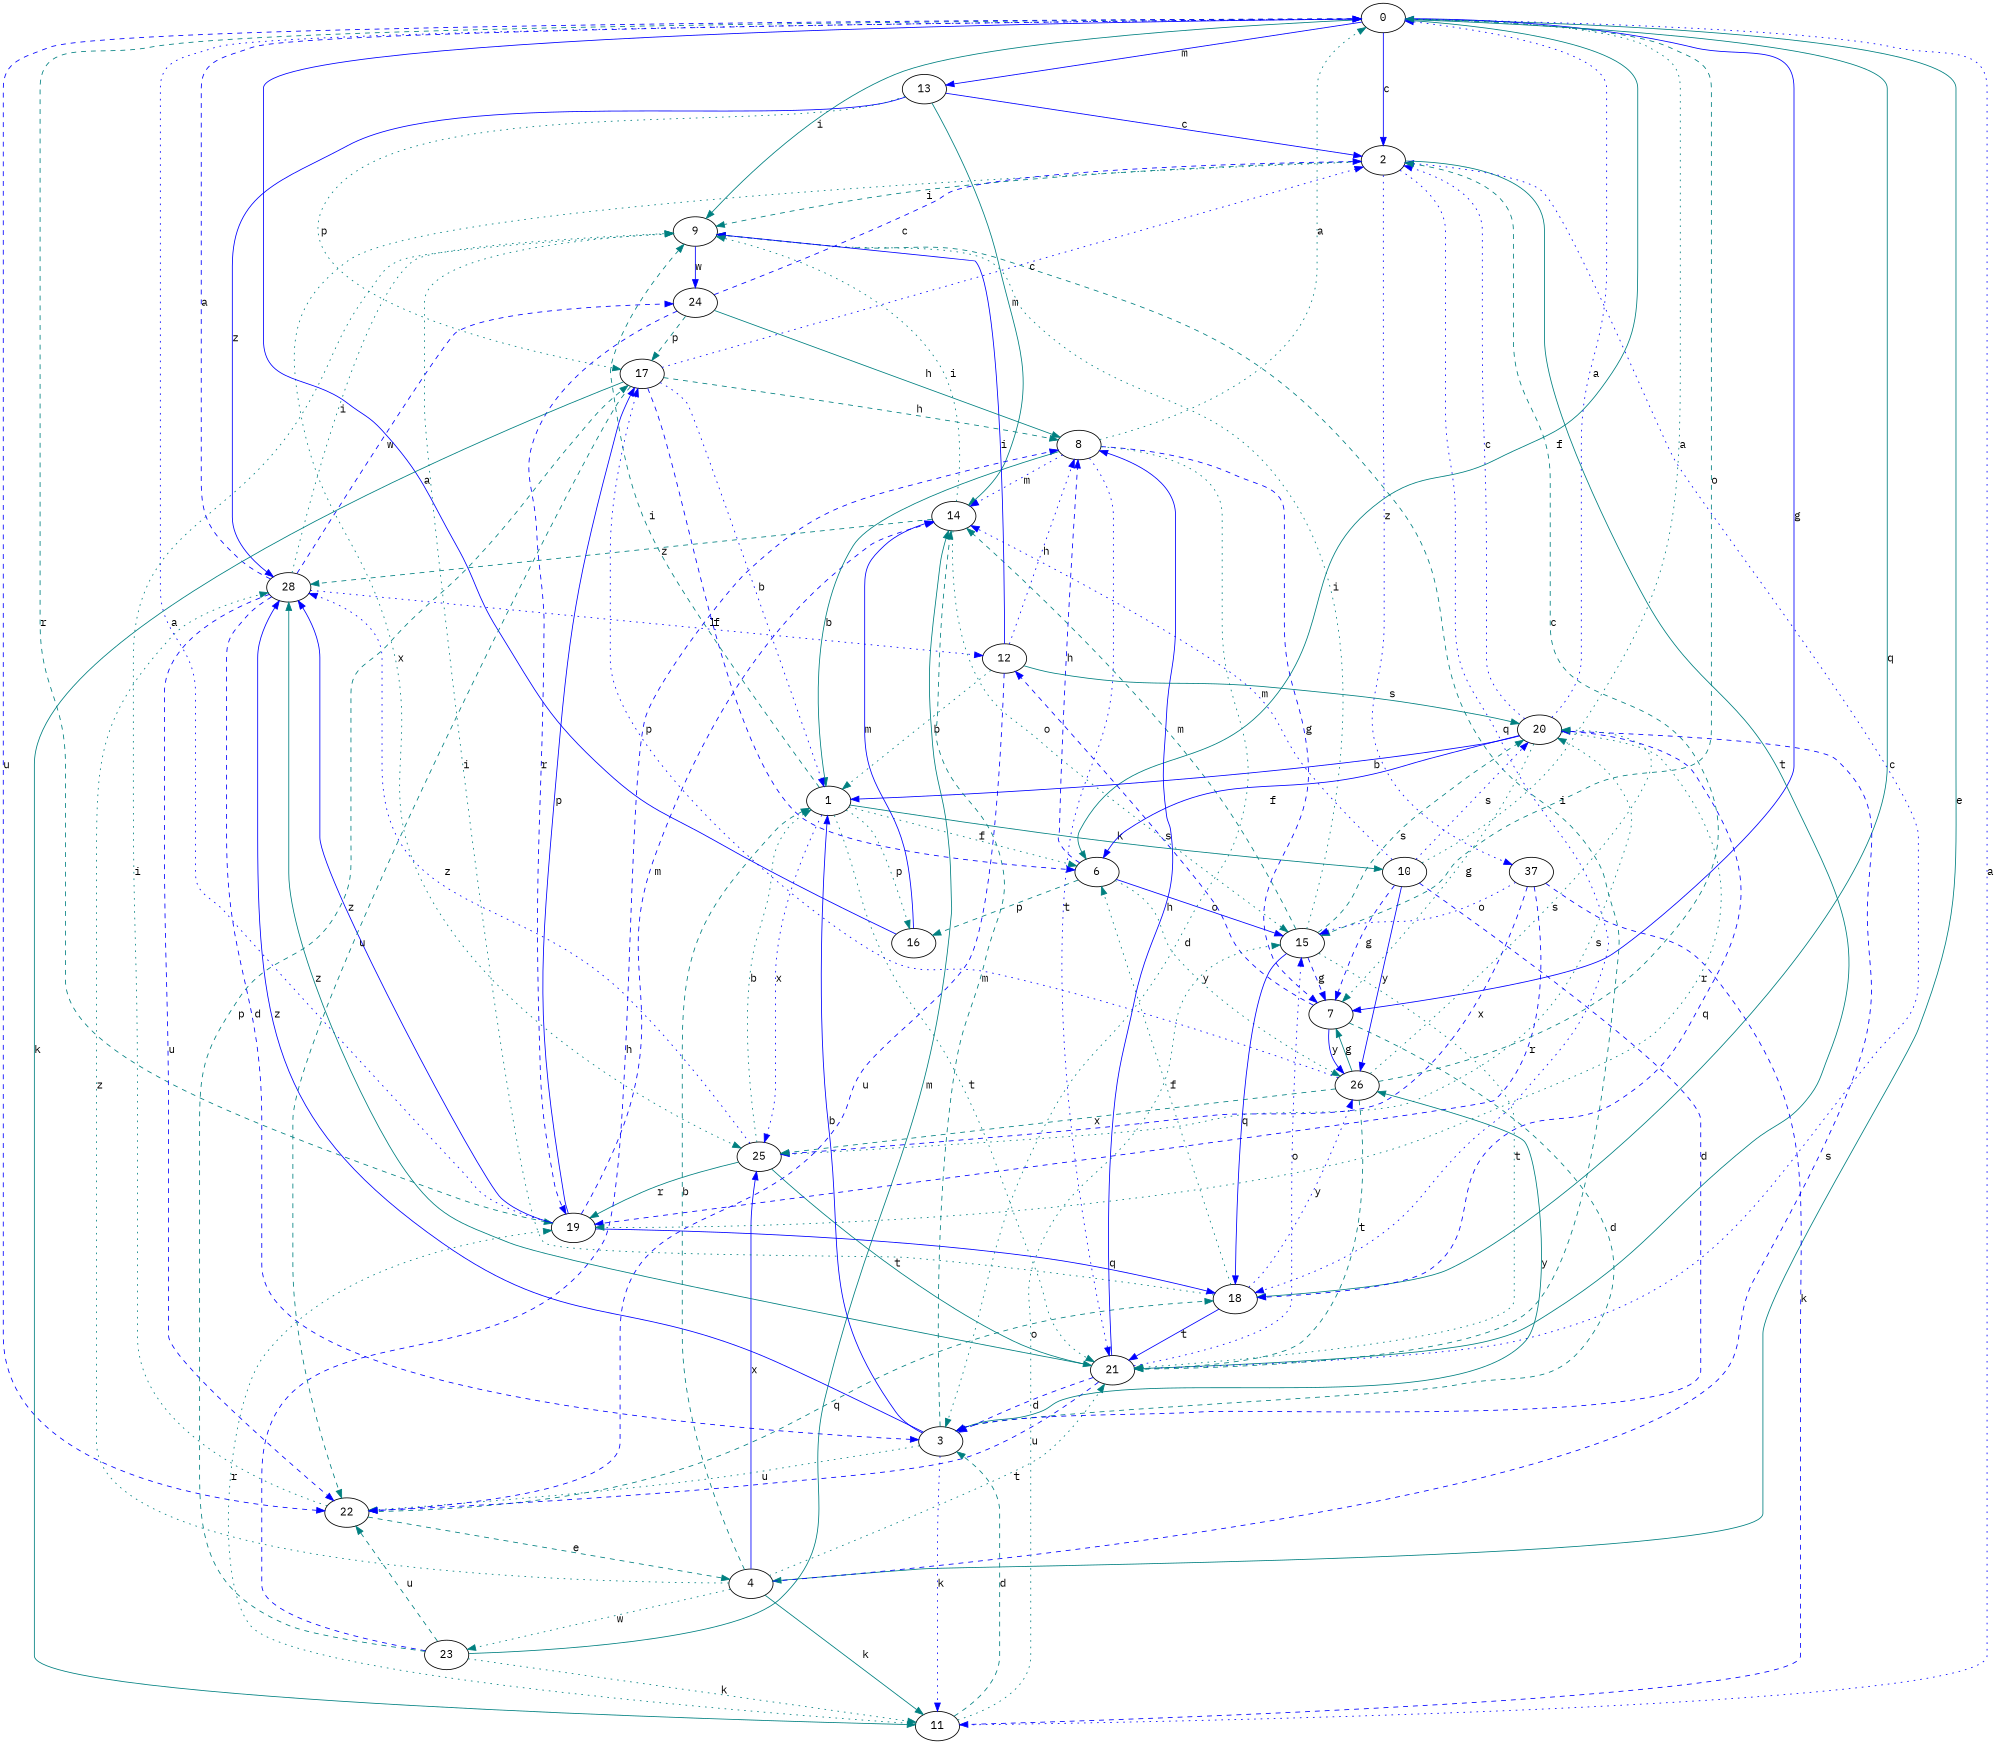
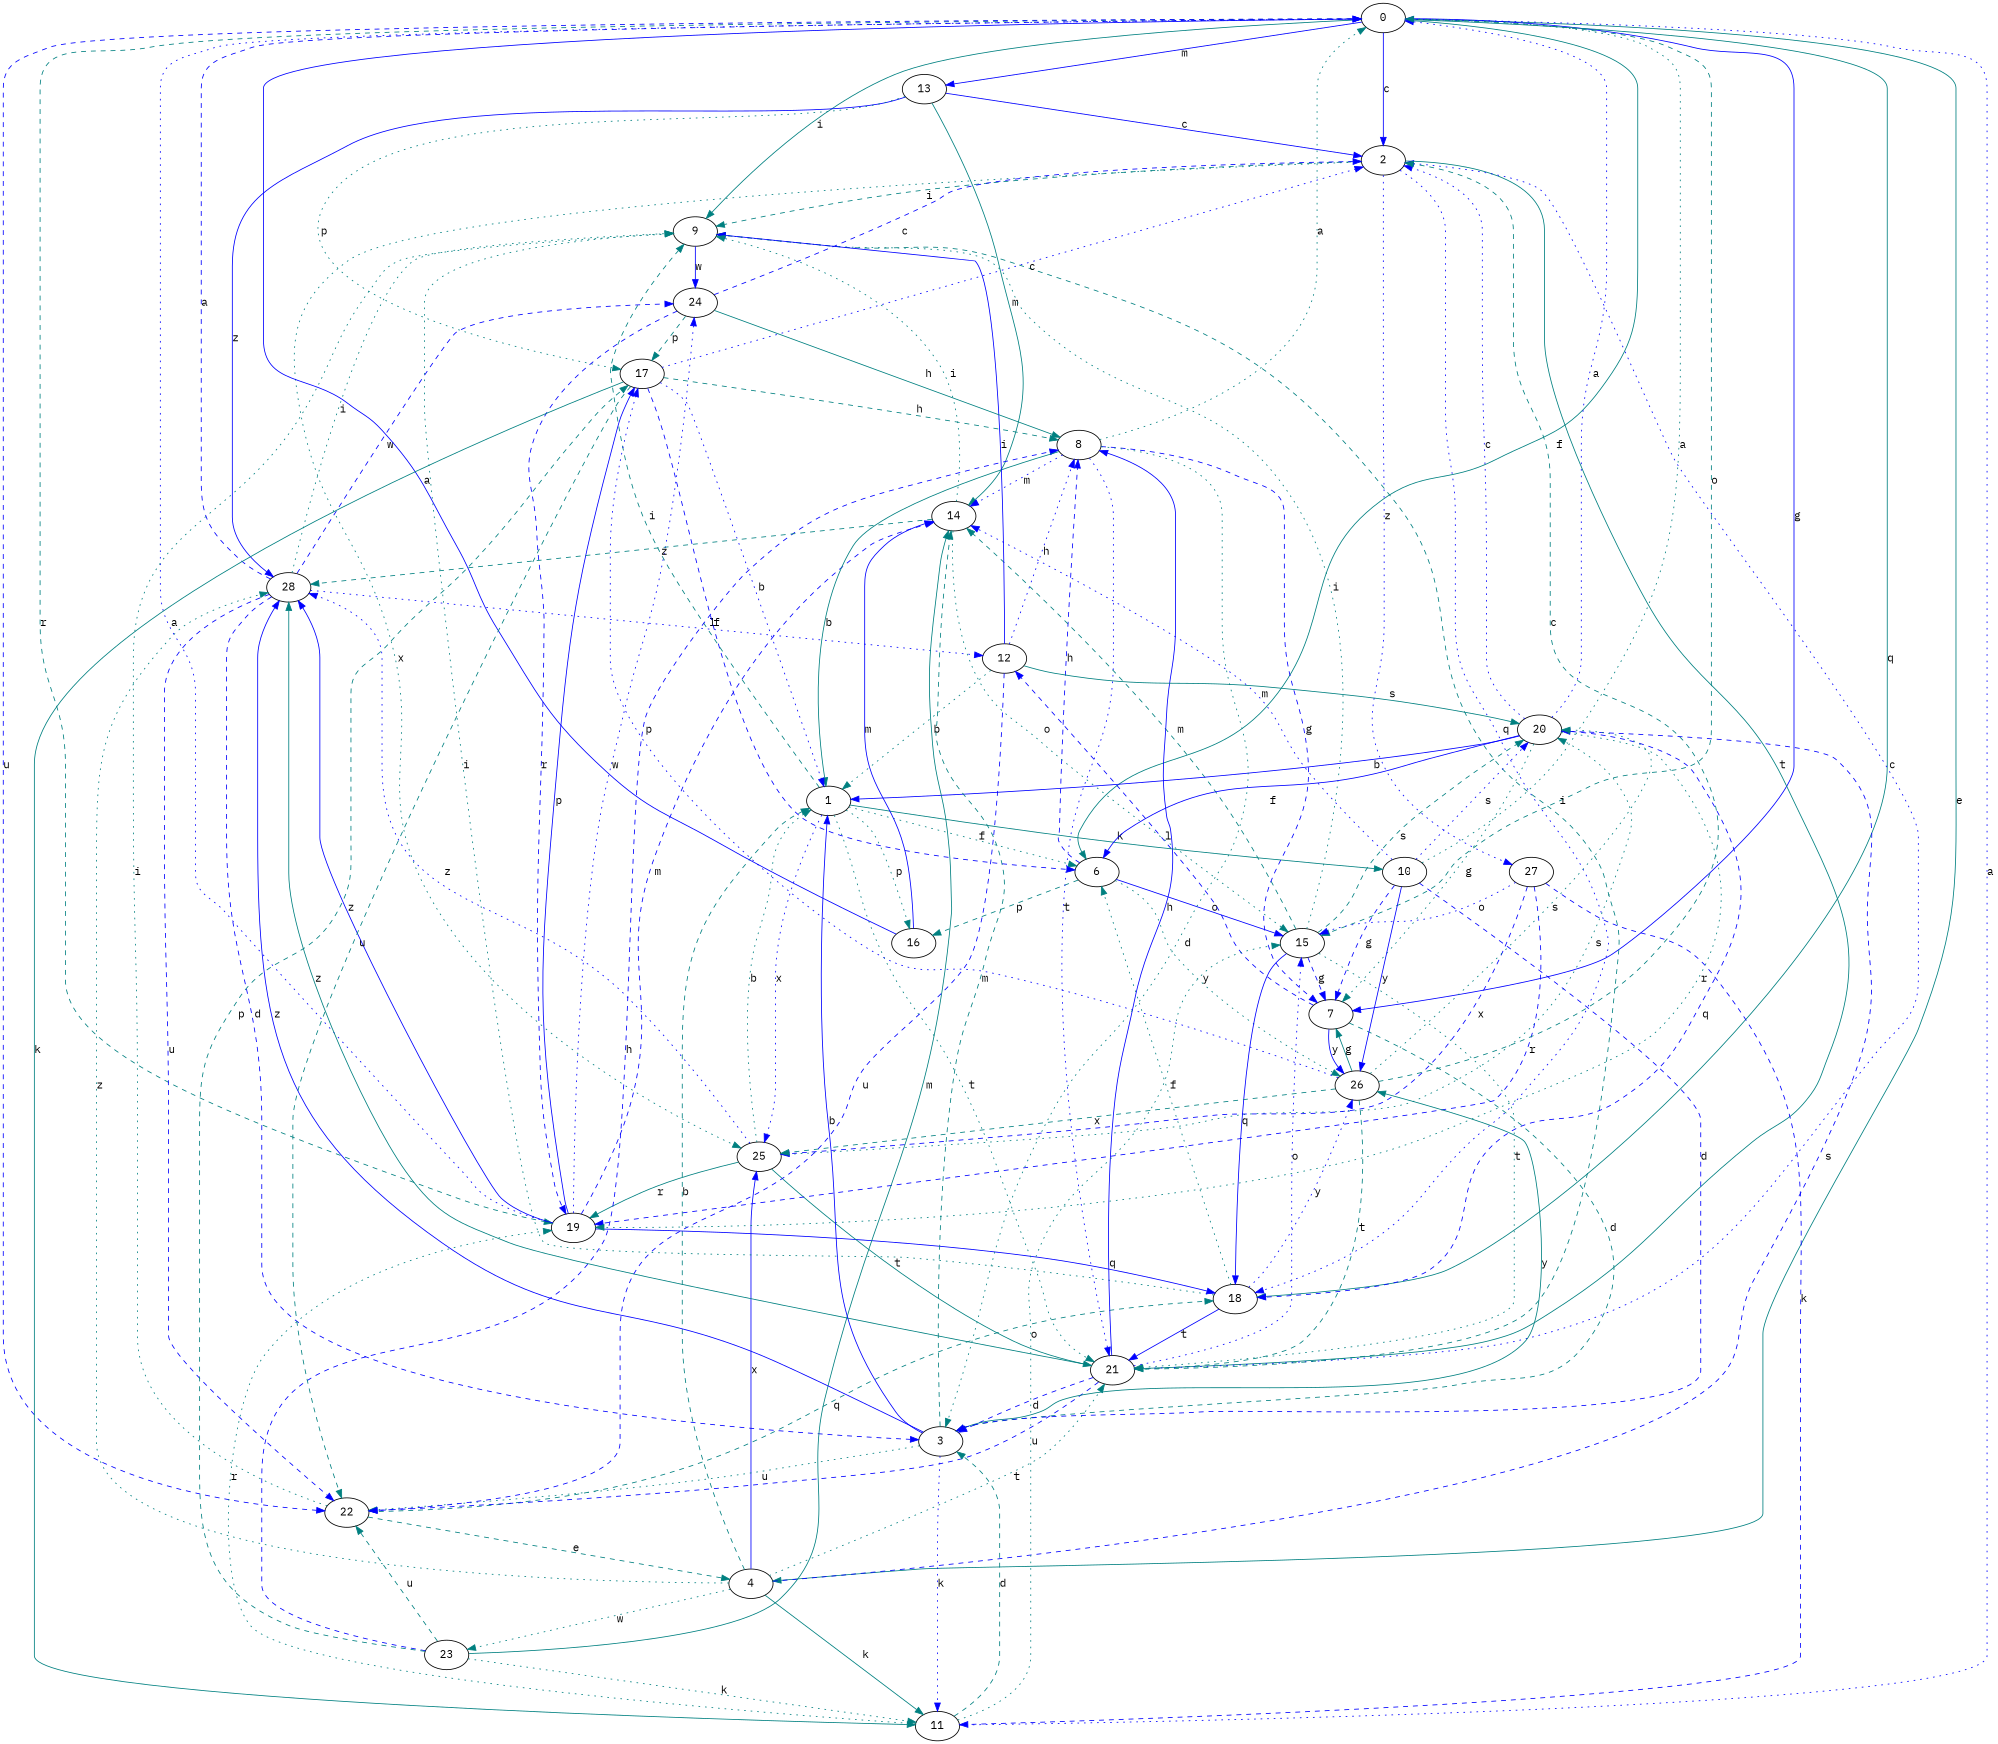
none -> (611, 766)
(1169, 836) -> (1169, 836)
(1531, 872) -> (1531, 872)
